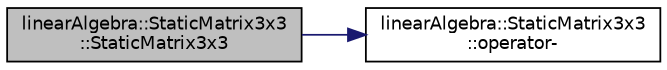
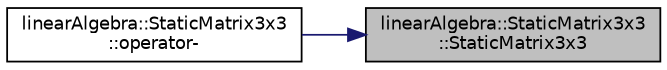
(325, 35) -> (325, 35)
